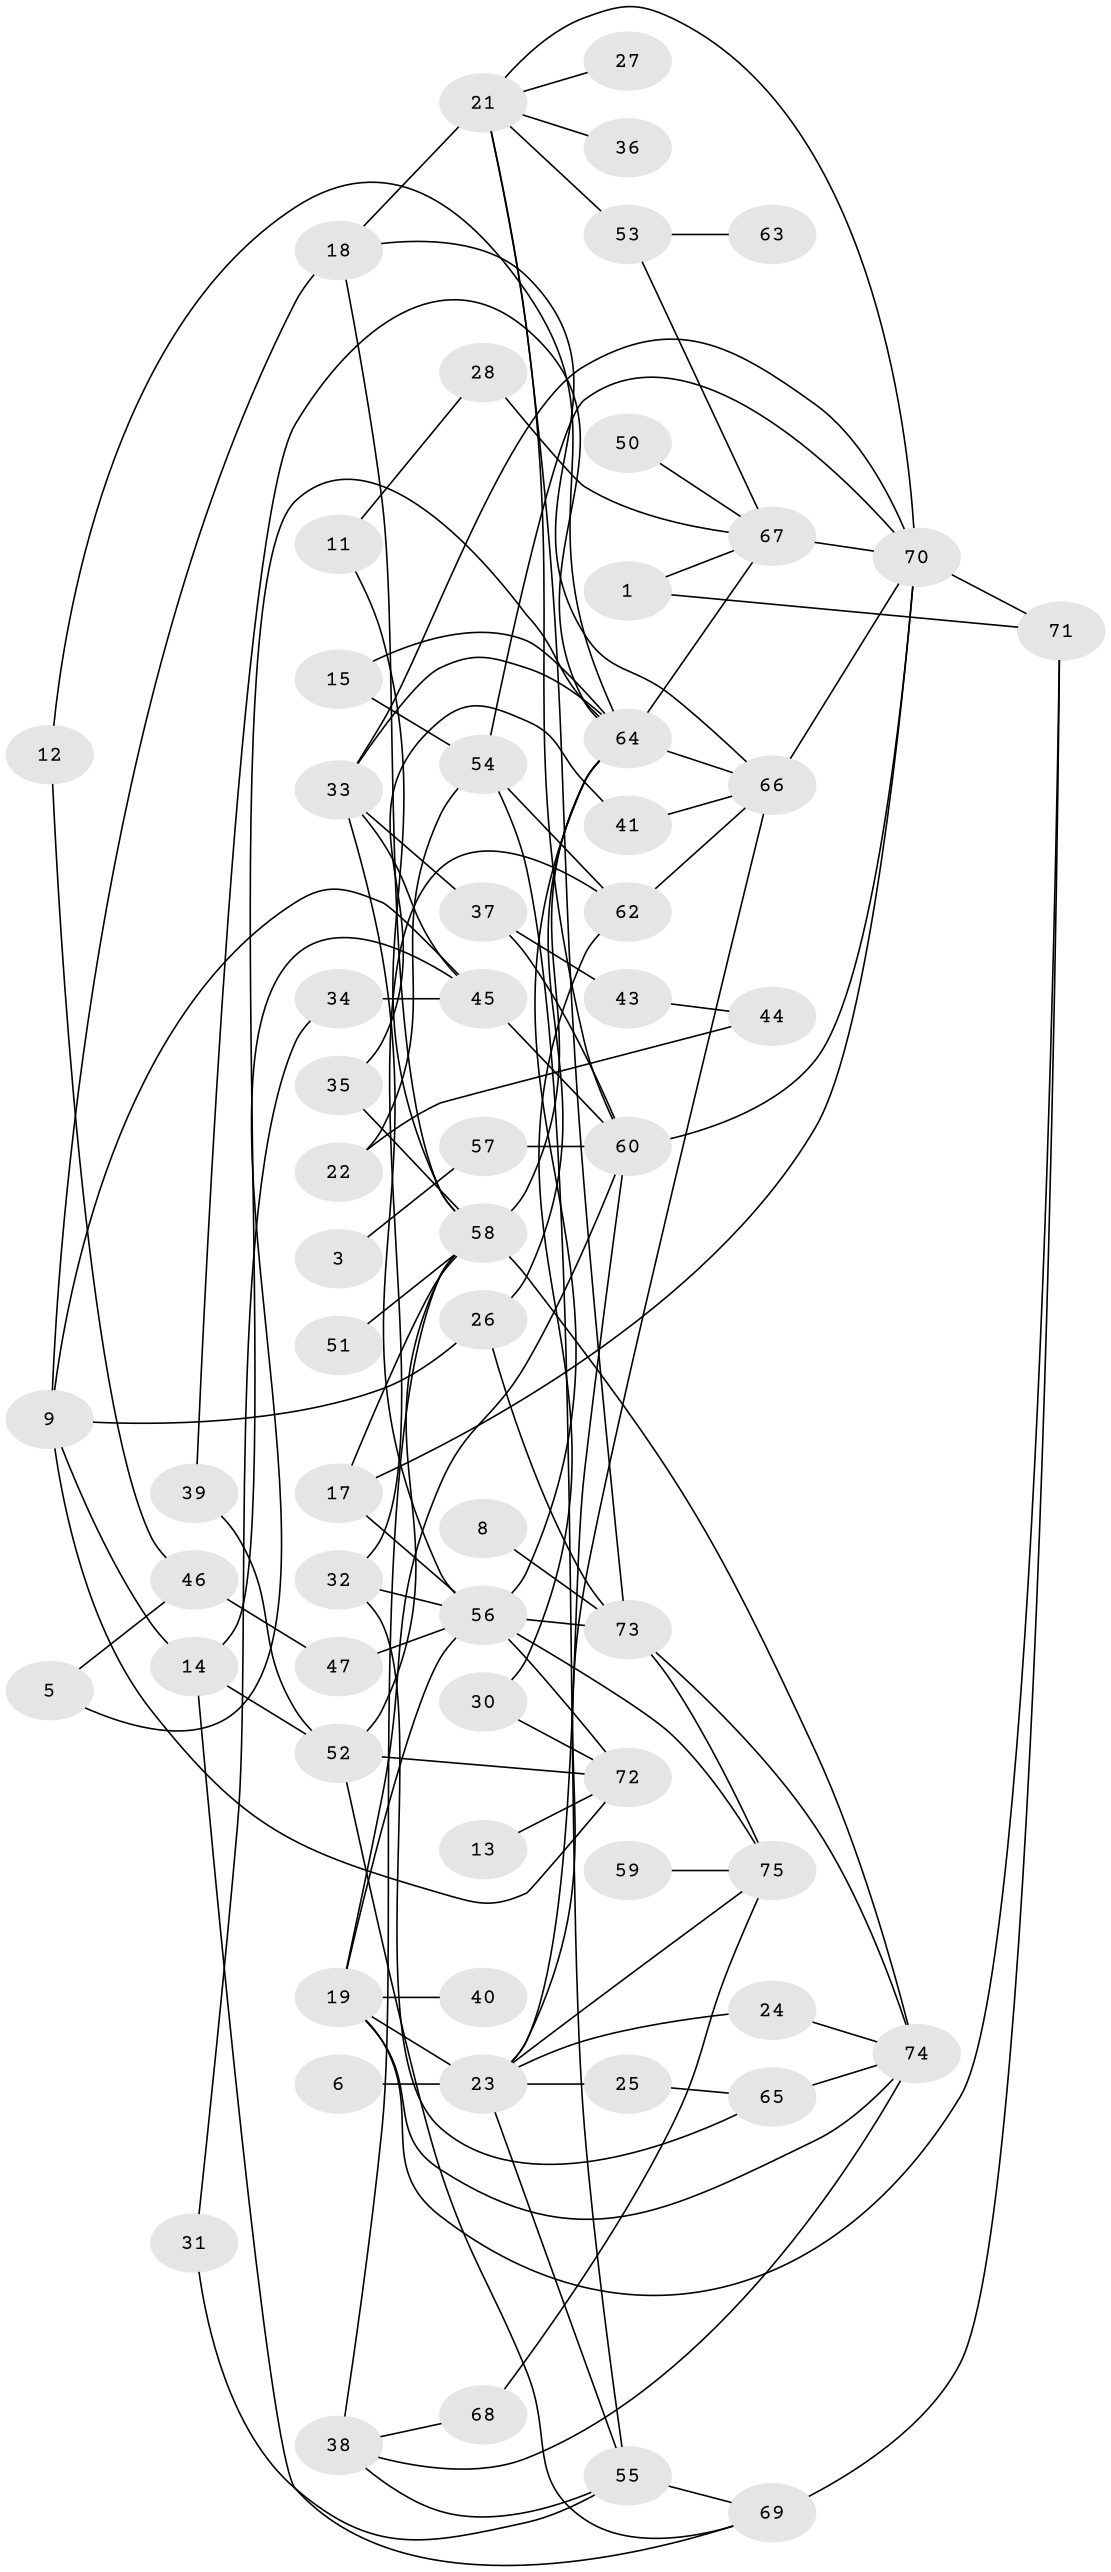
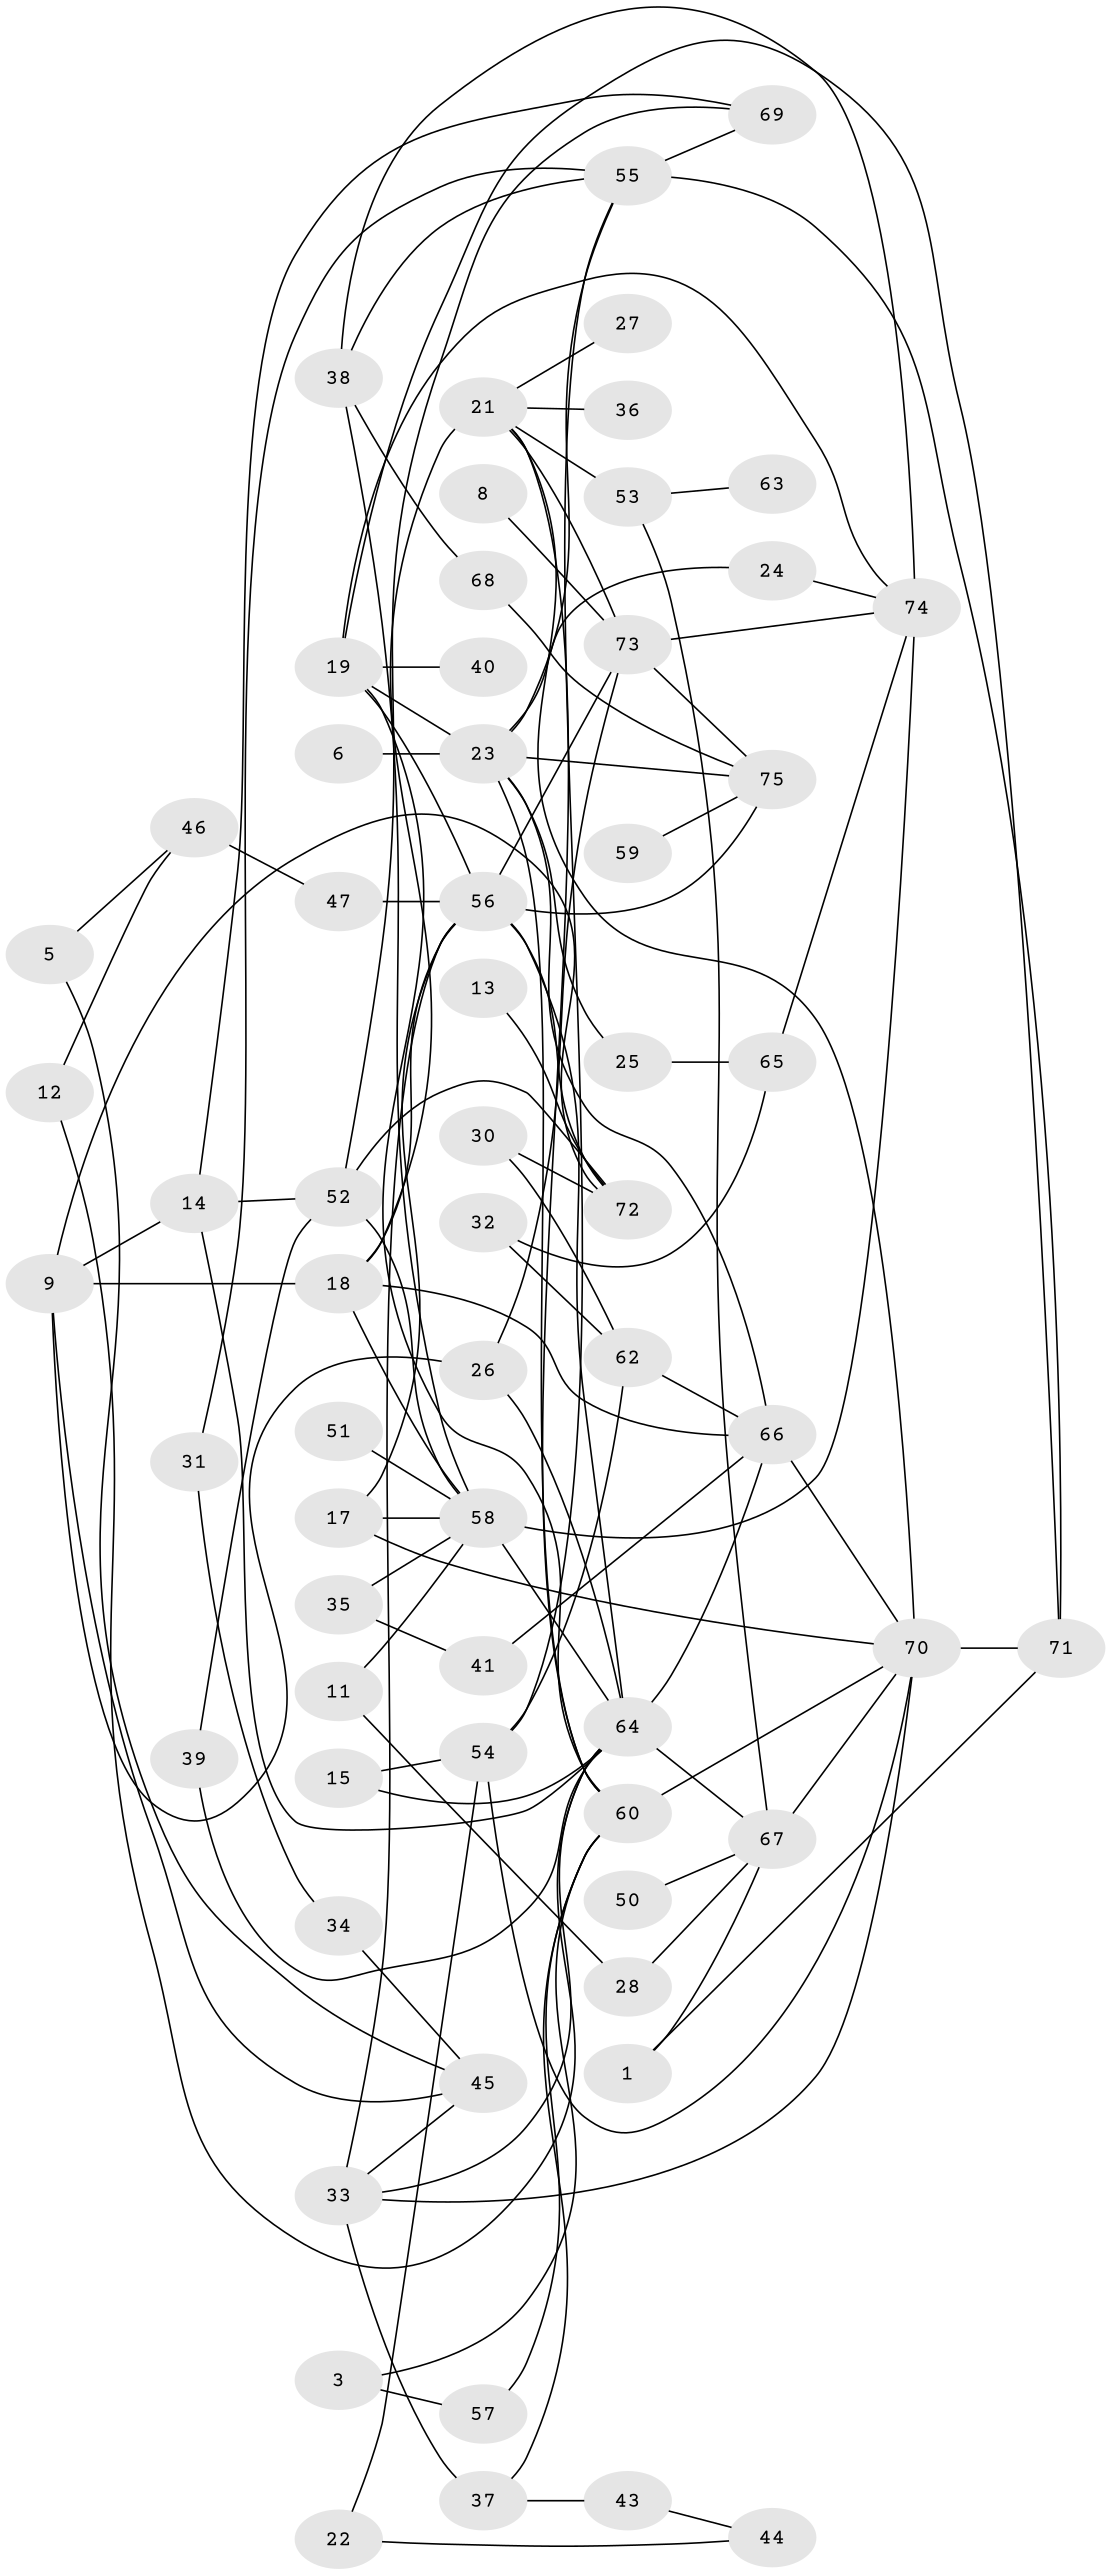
(556, 1073) -> (575, 2152)
(425, 1601) -> (411, 1093)
(1036, 1617) -> (991, 707)
